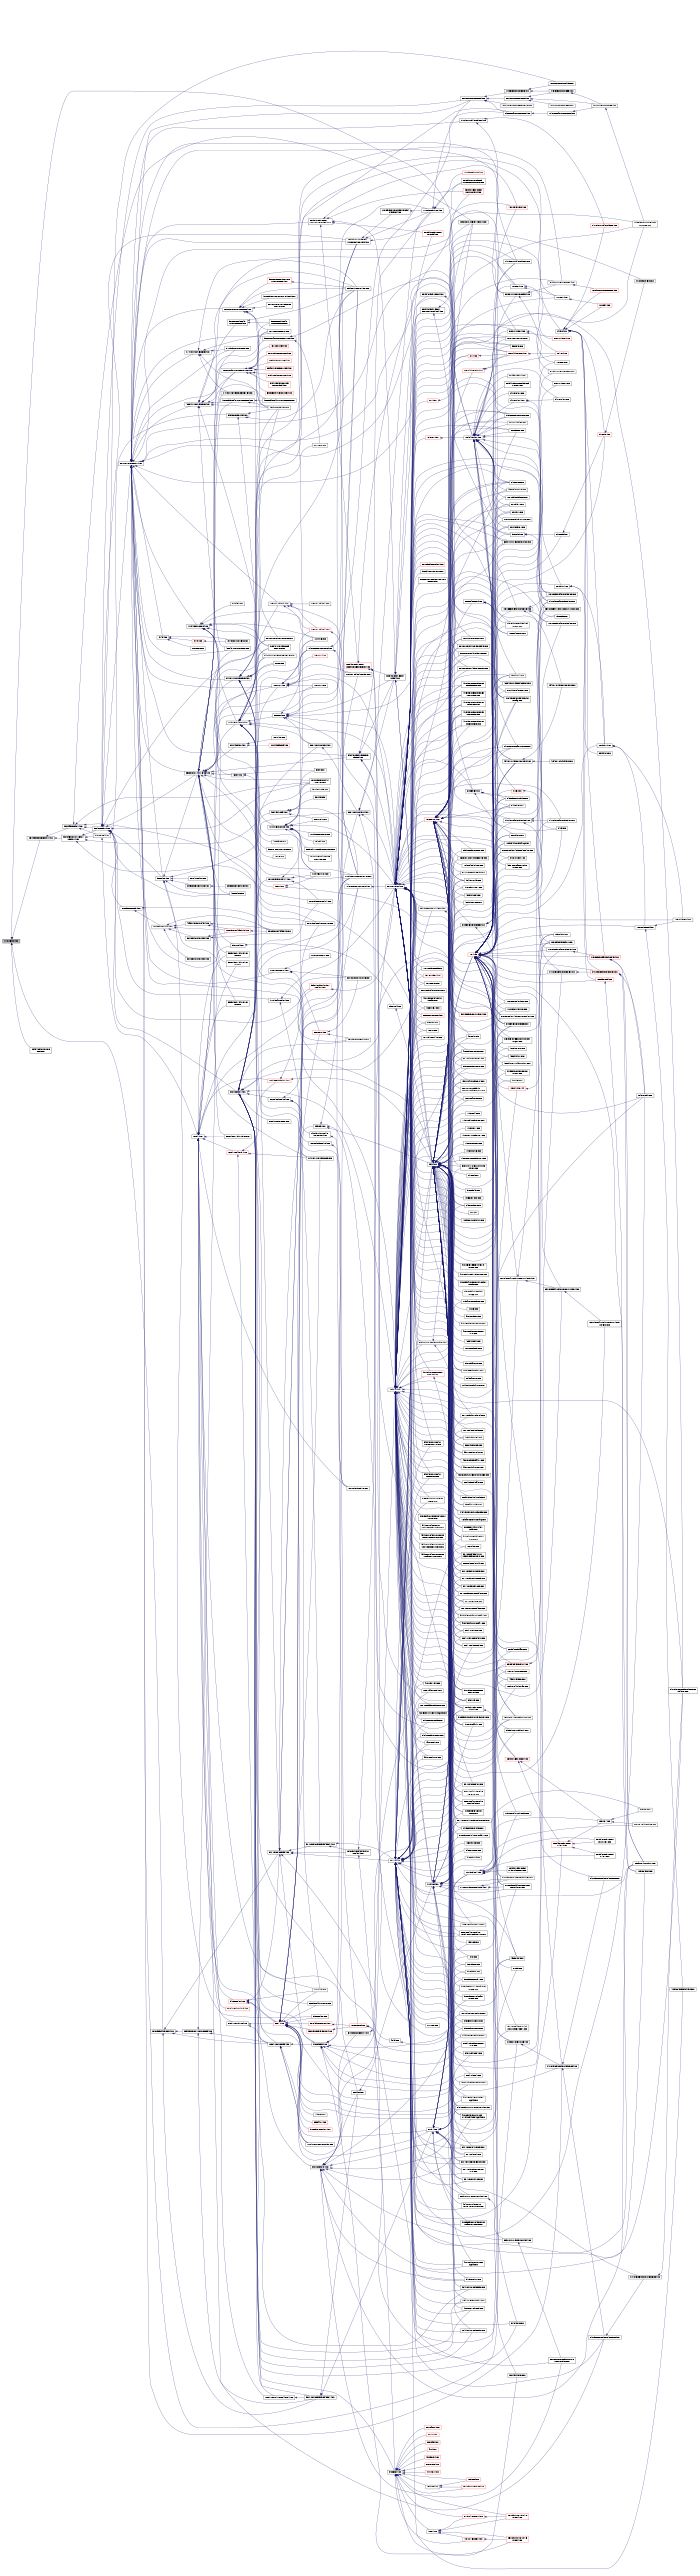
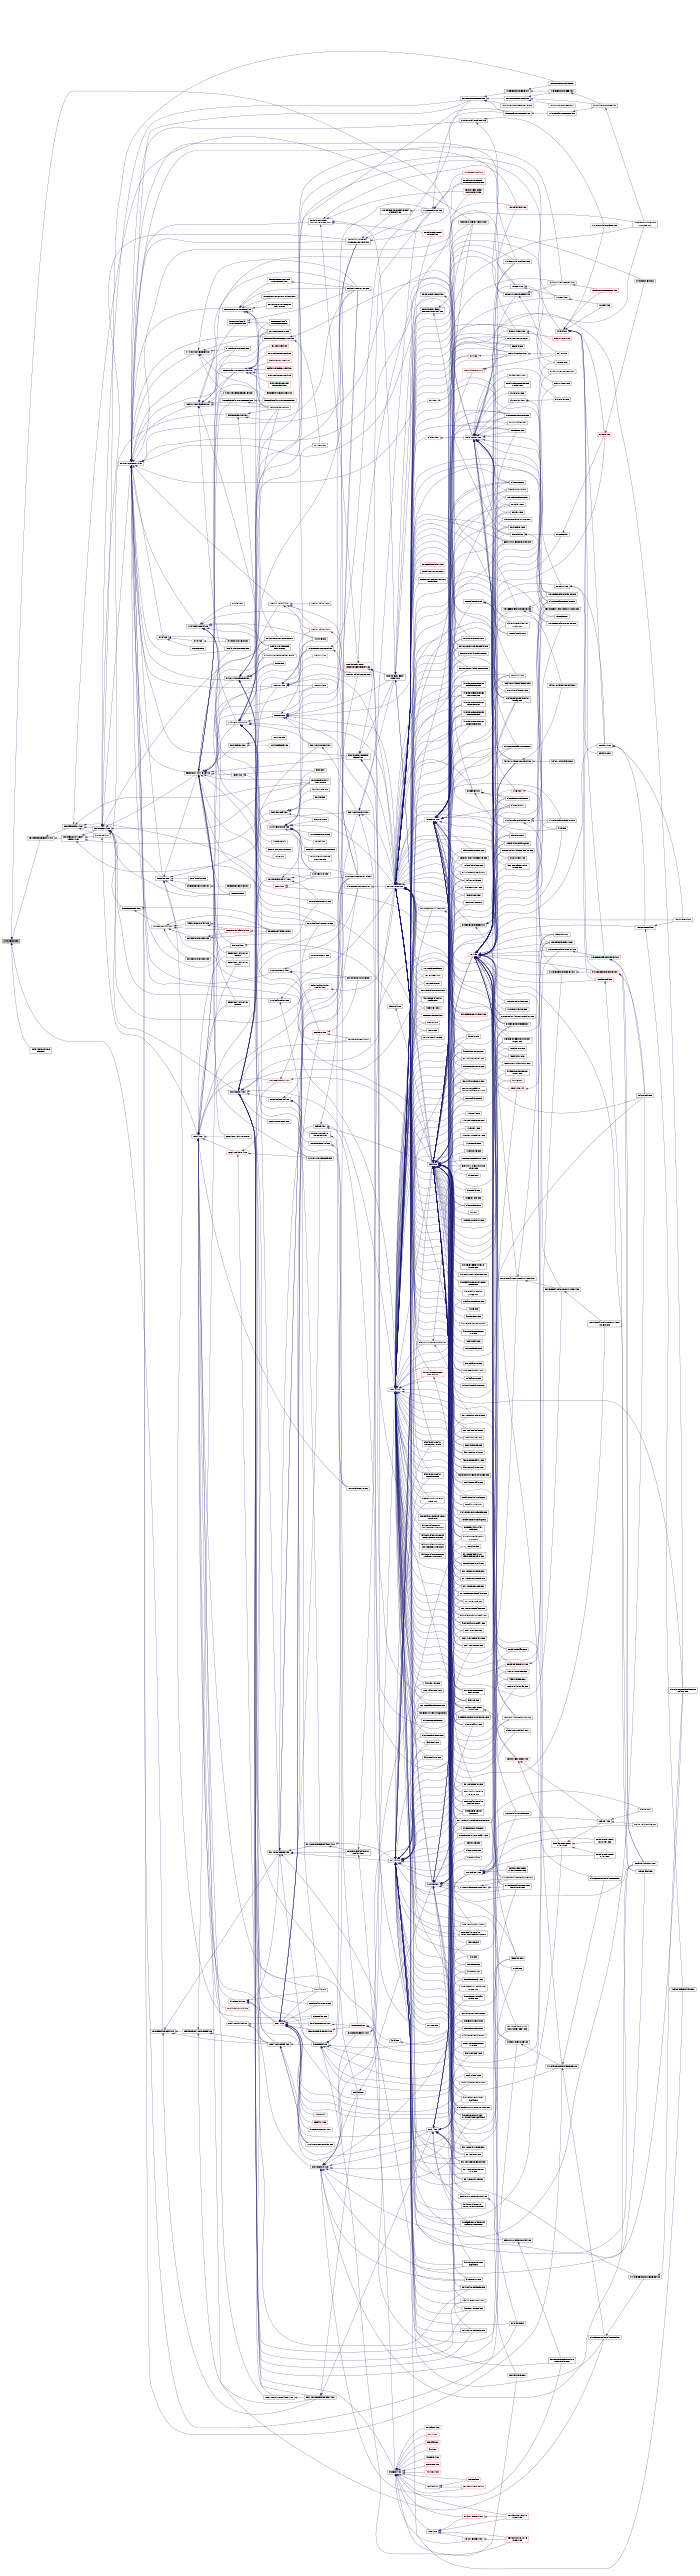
none -> (449, 1011)
(473, 1143) -> (473, 1143)
